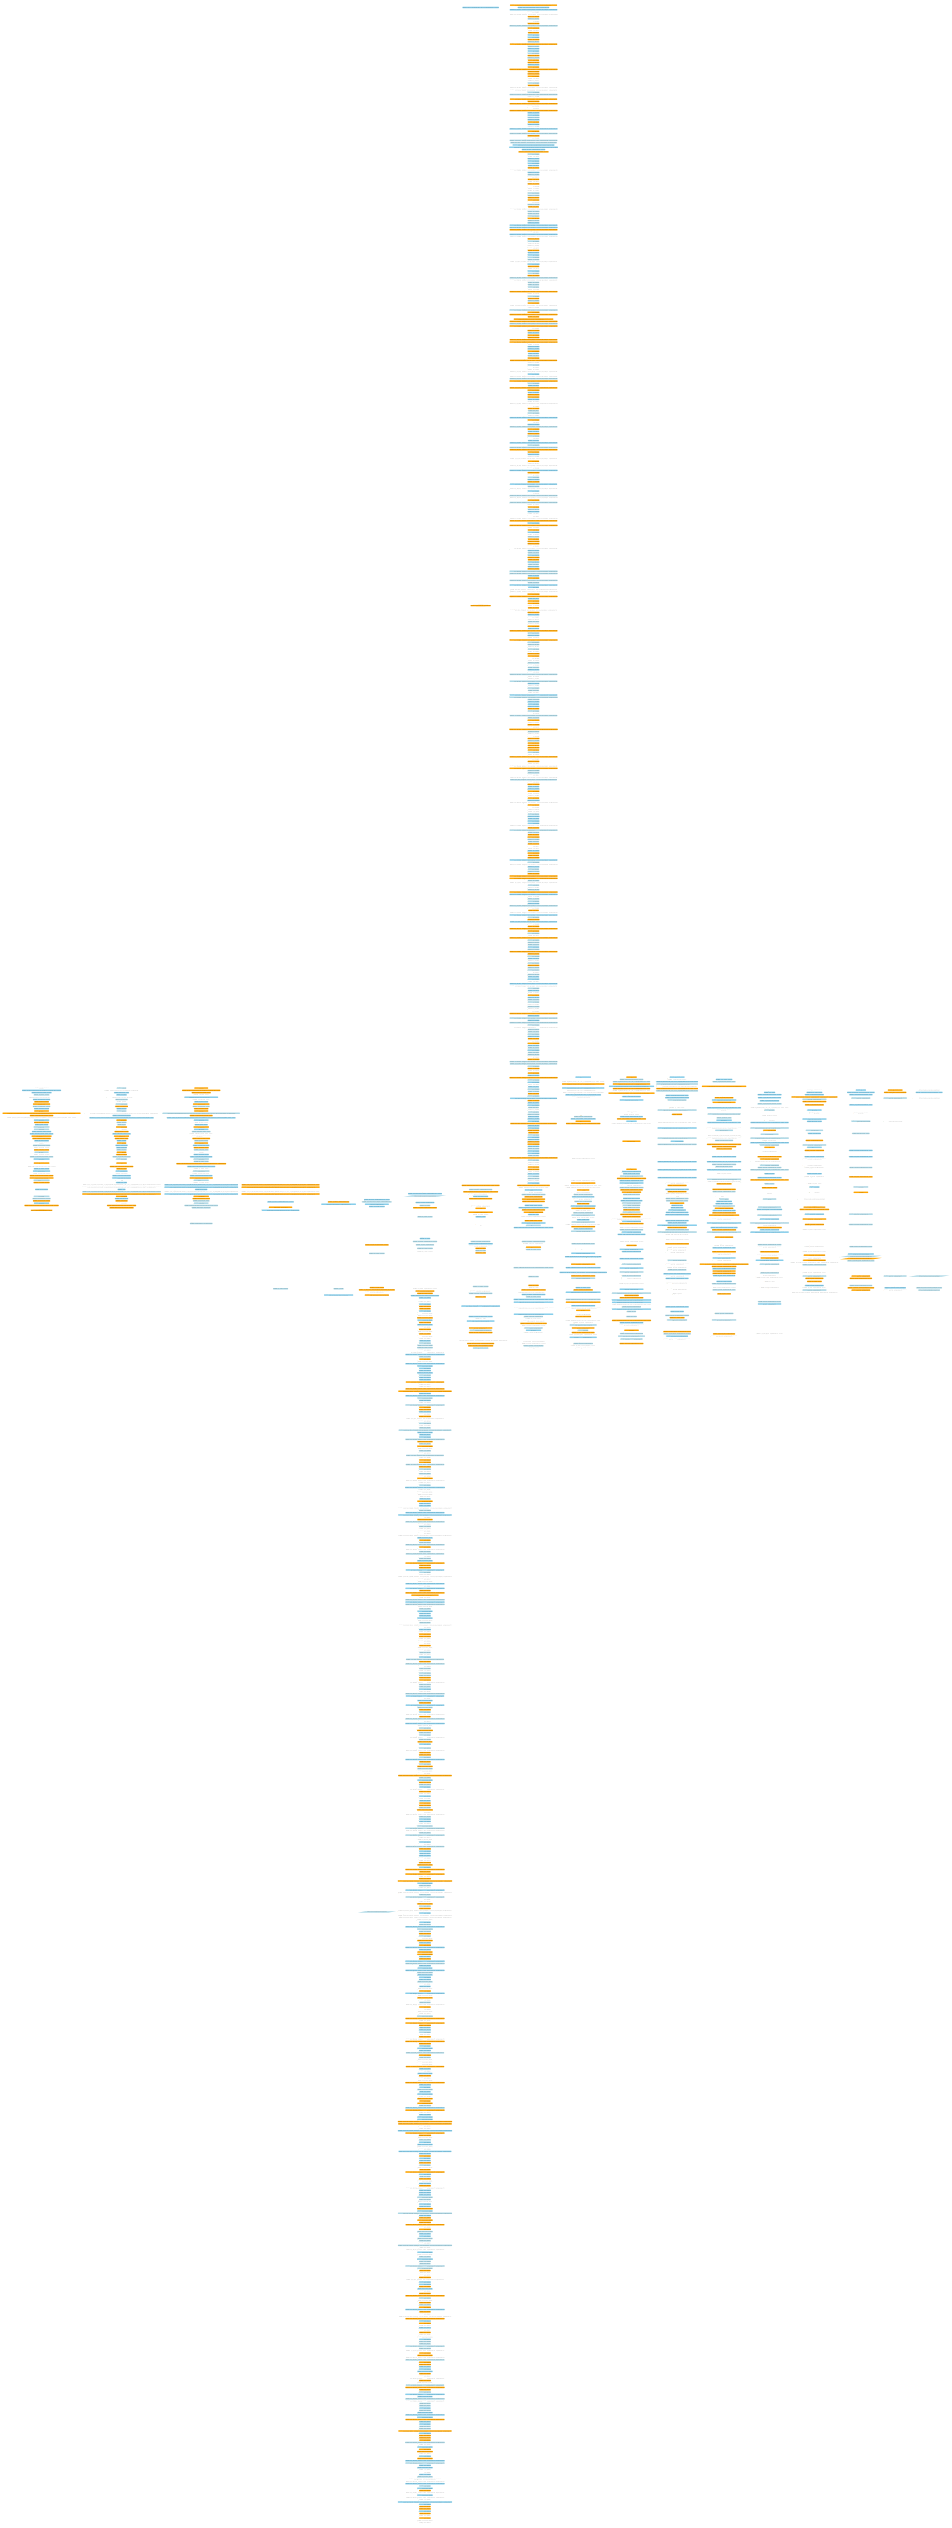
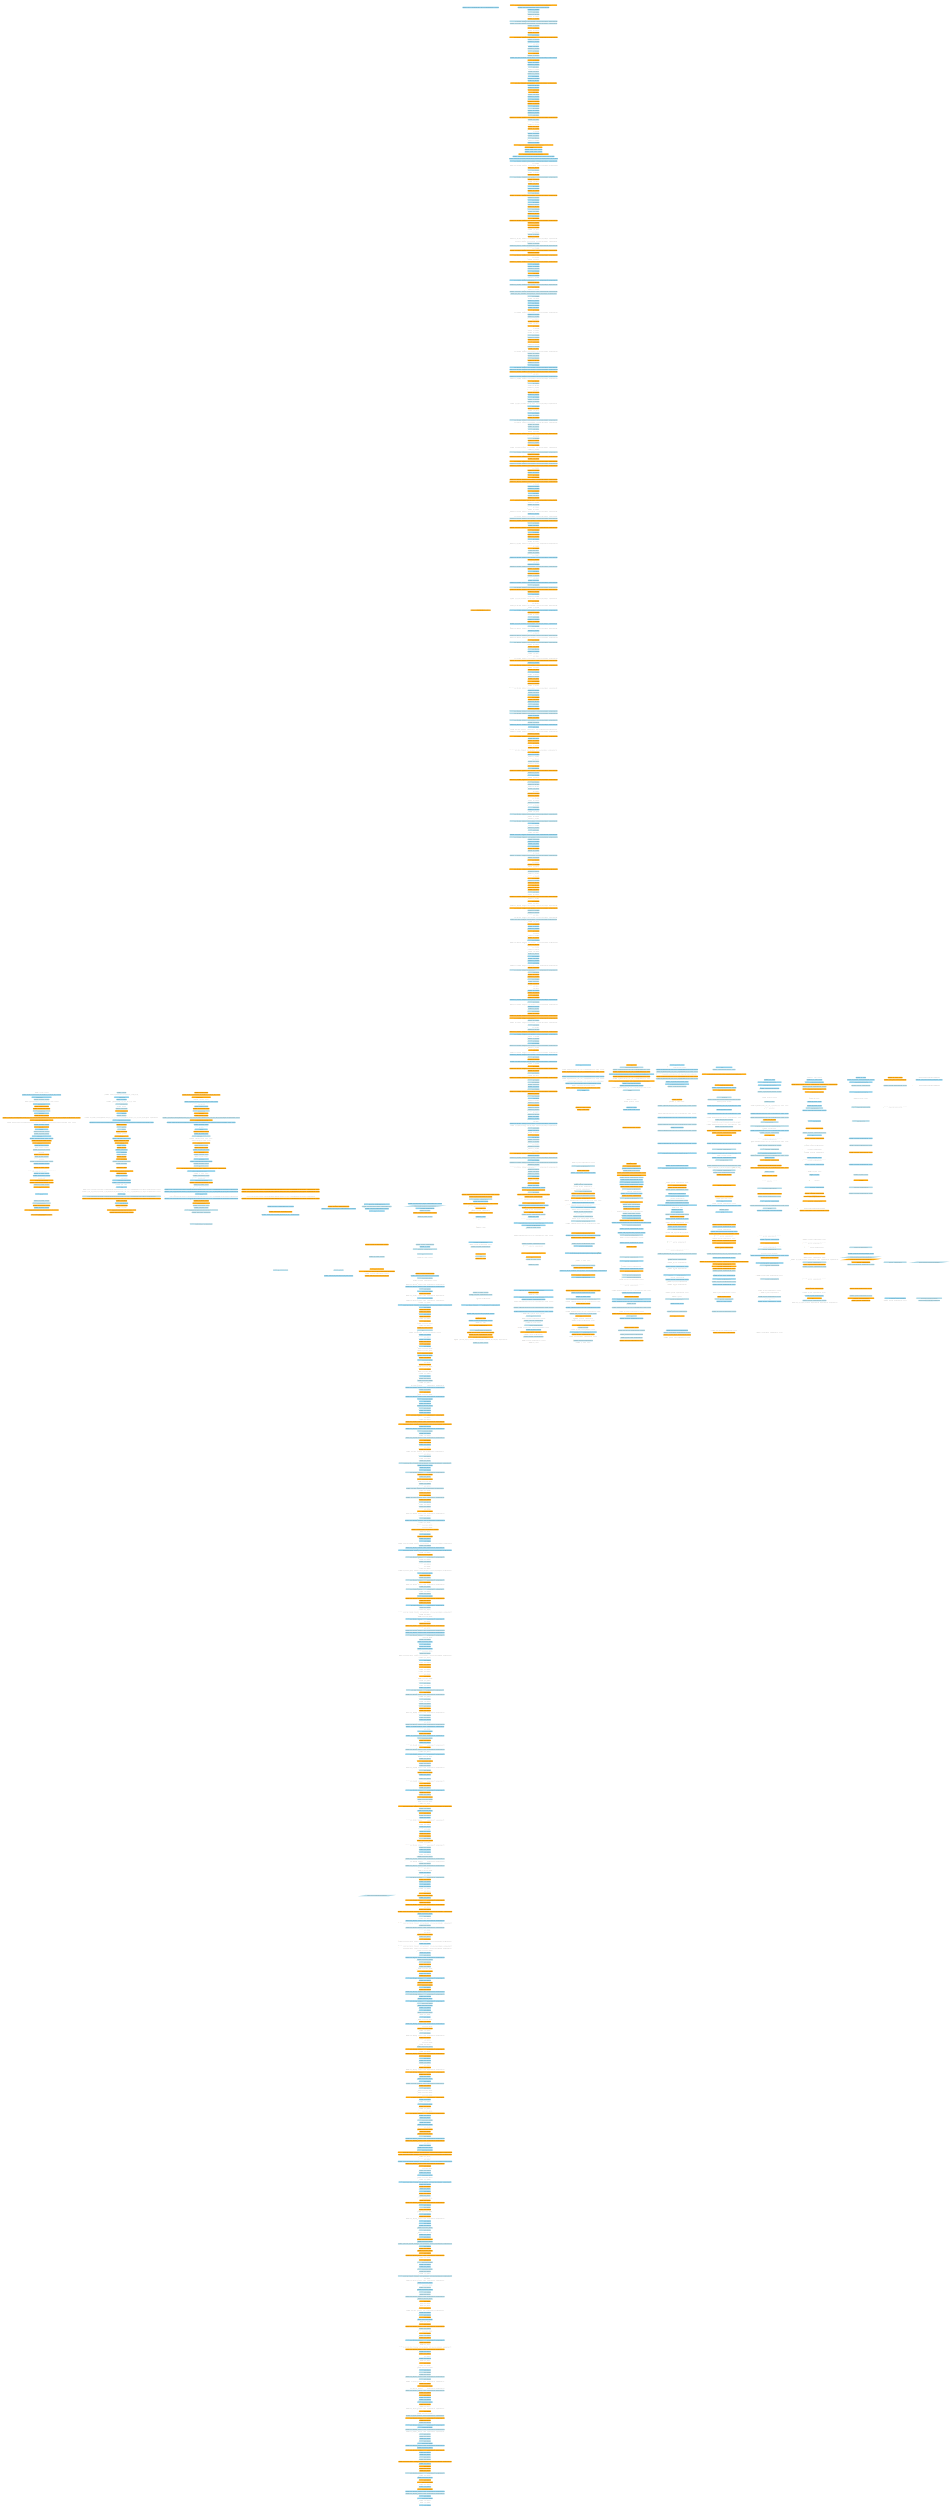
(534, 60) -> (534, 211)
(425, 1588) -> none
